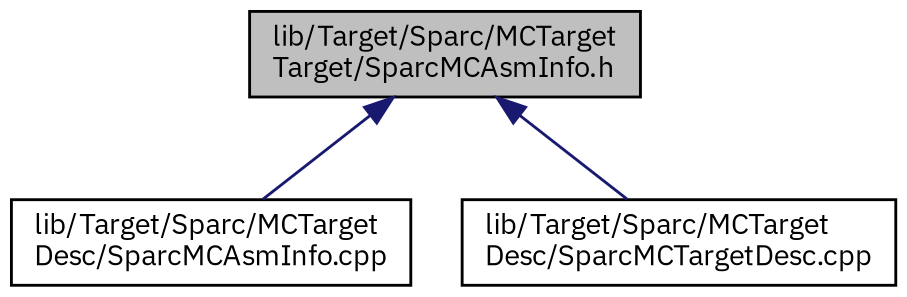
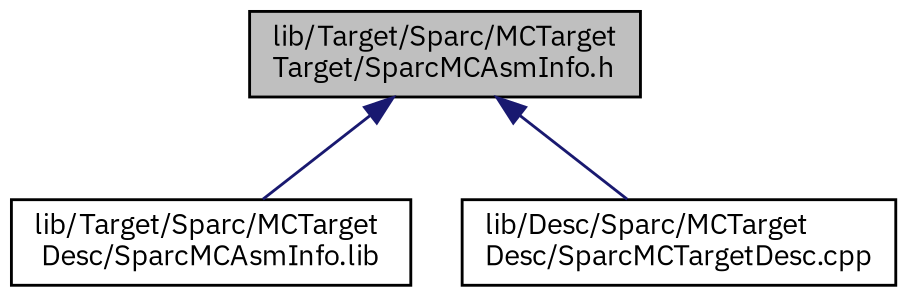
(211, 242) -> (211, 242)
(679, 242) -> (679, 242)
